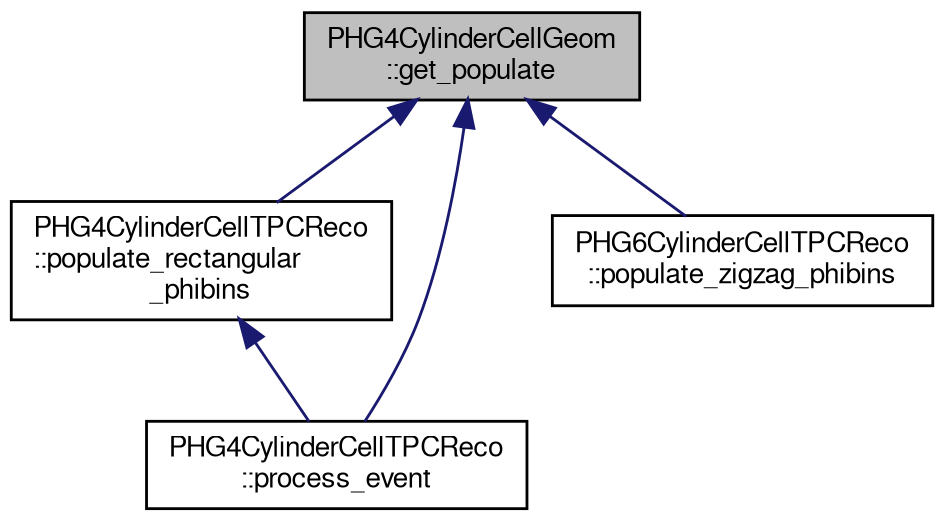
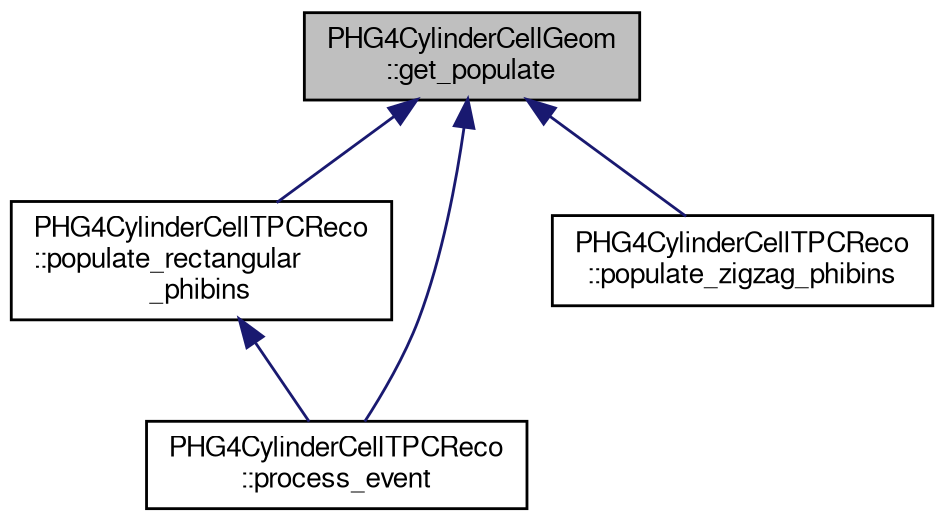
(743, 261) -> (743, 261)
